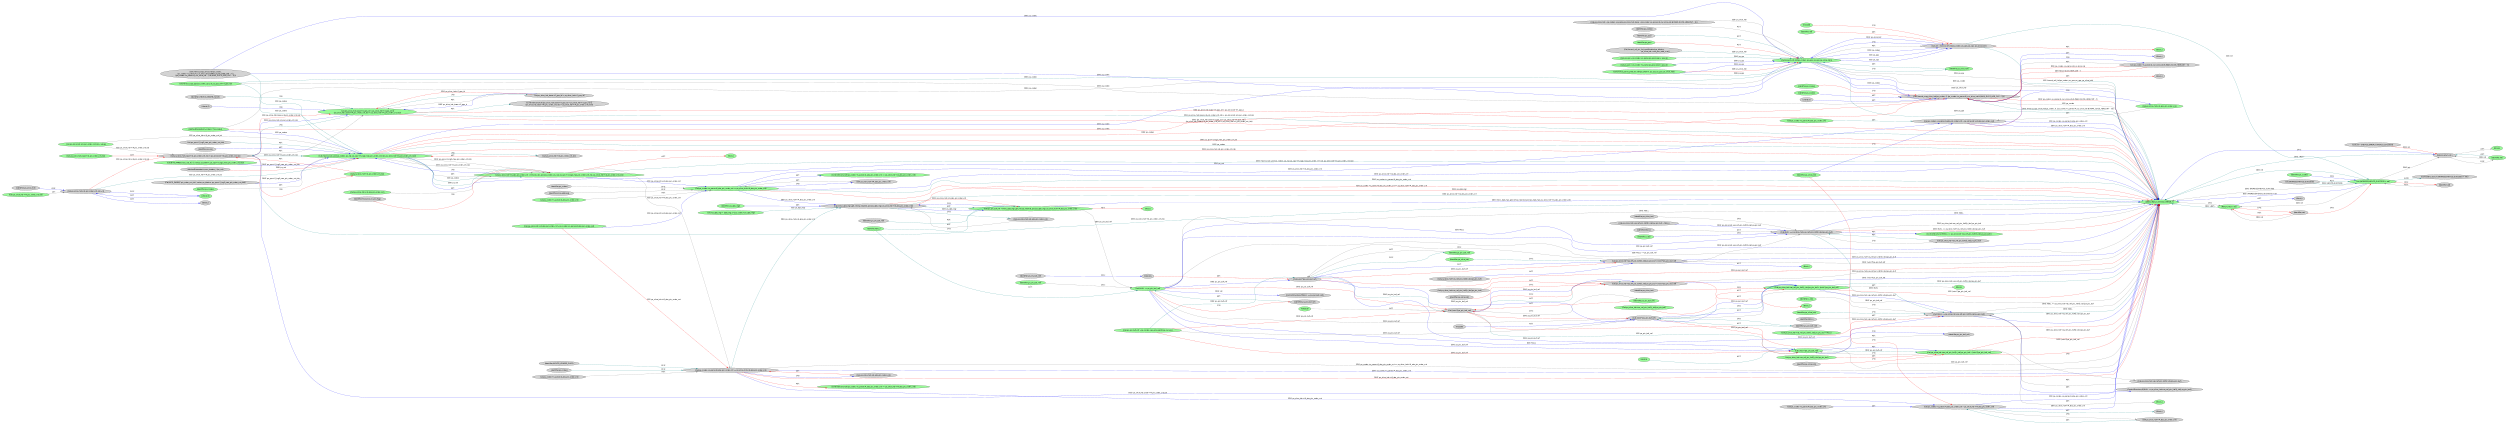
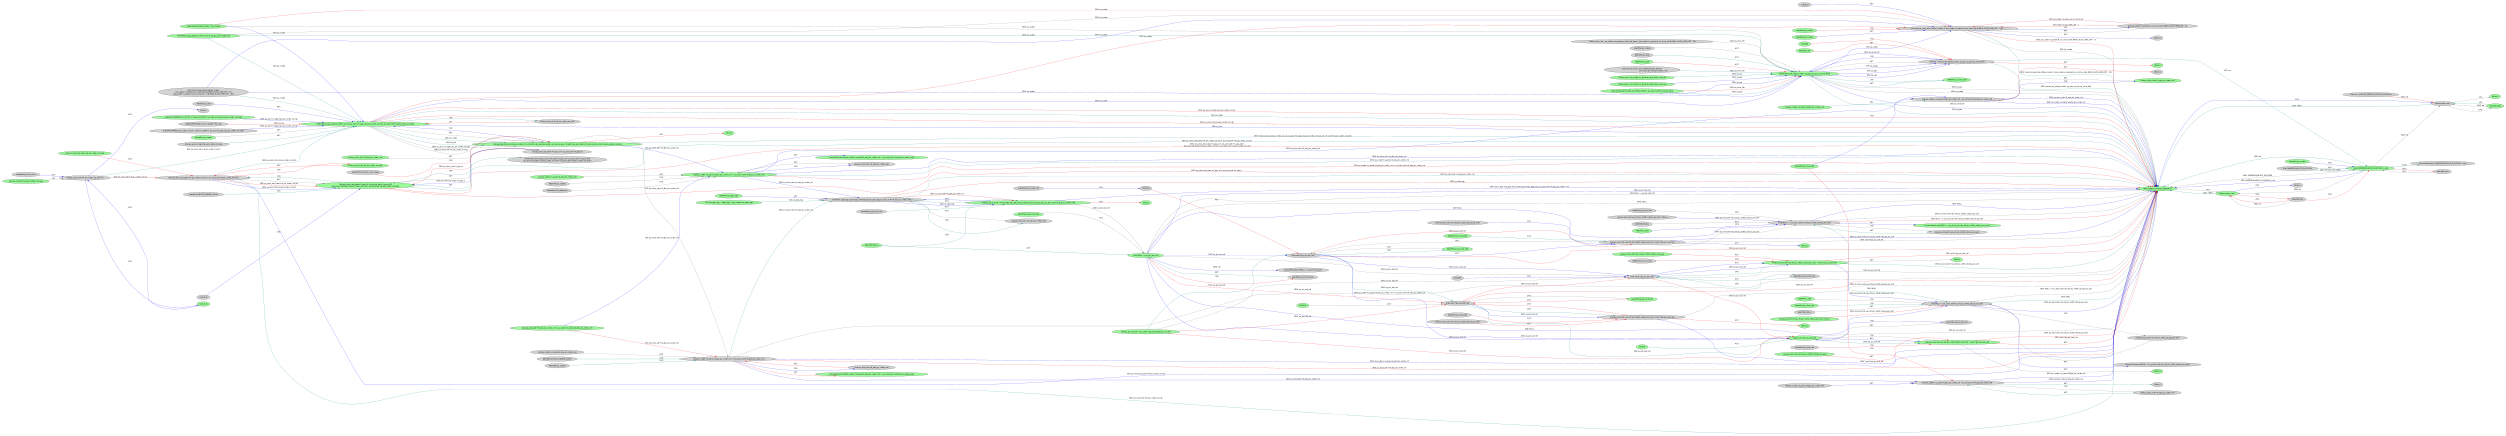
(86, 144) -> none
